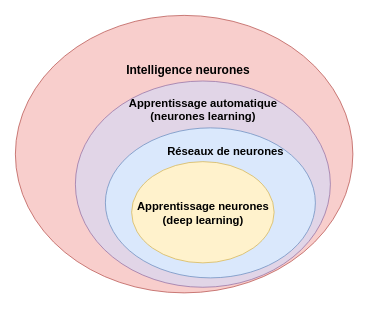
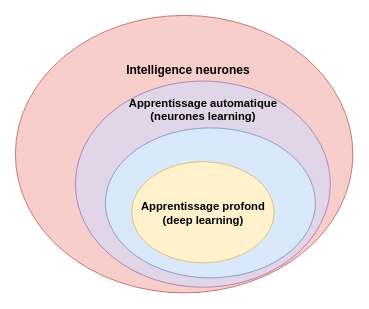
(225, 150) -> none
(203, 213) -> (203, 213)
